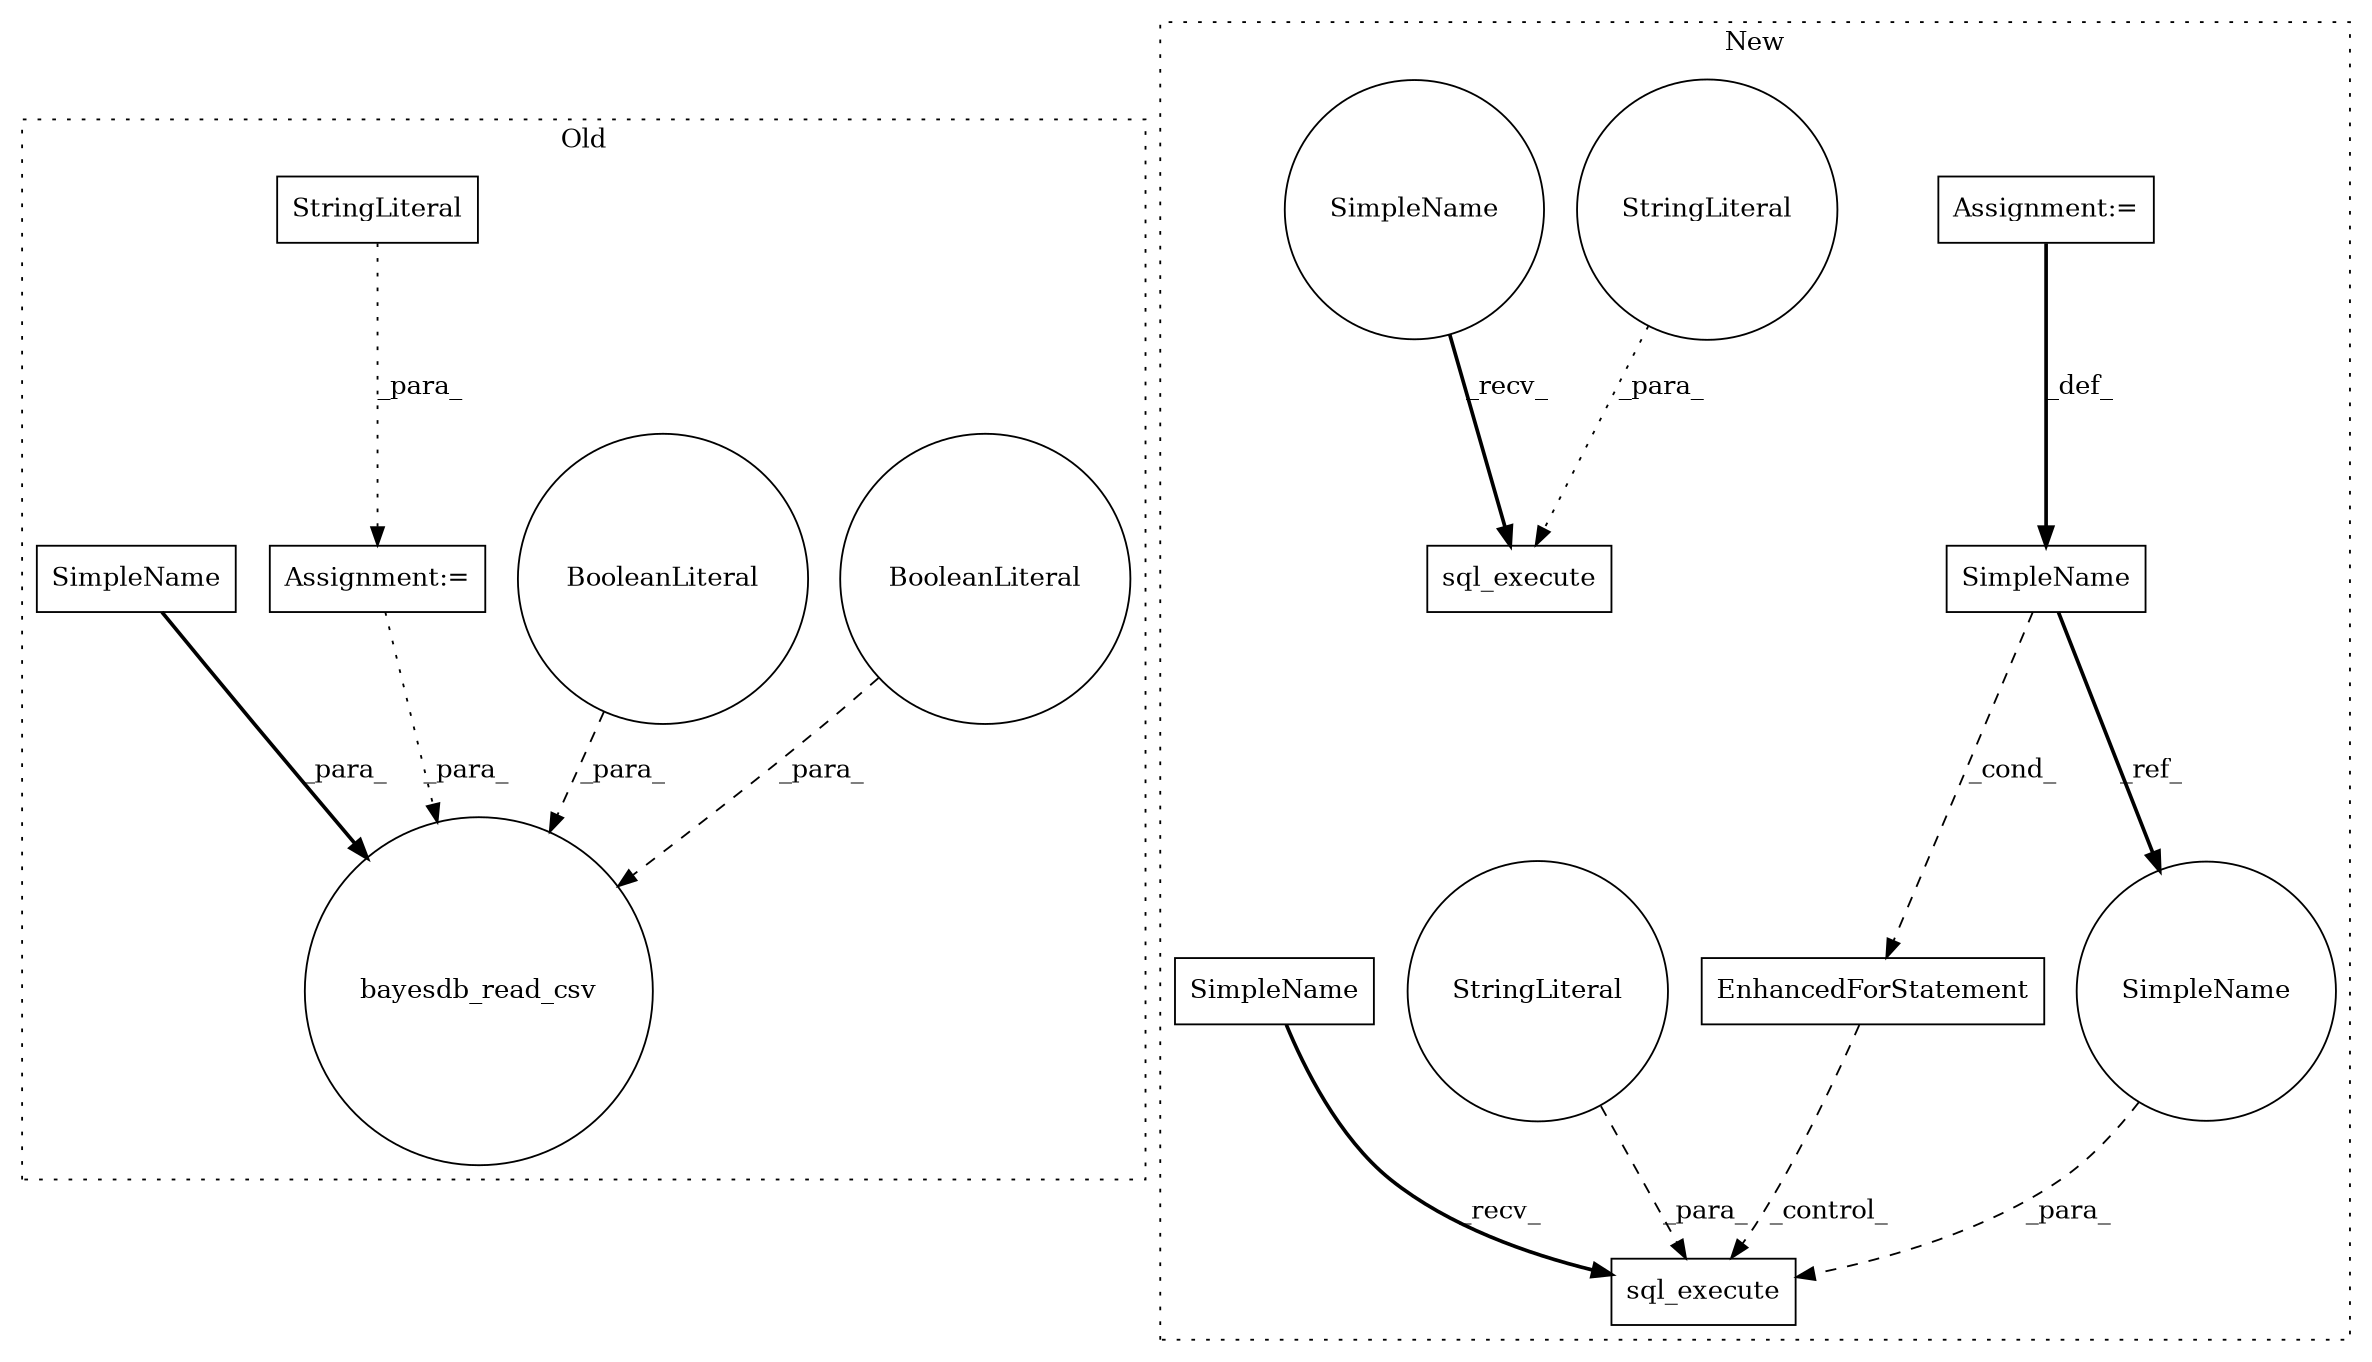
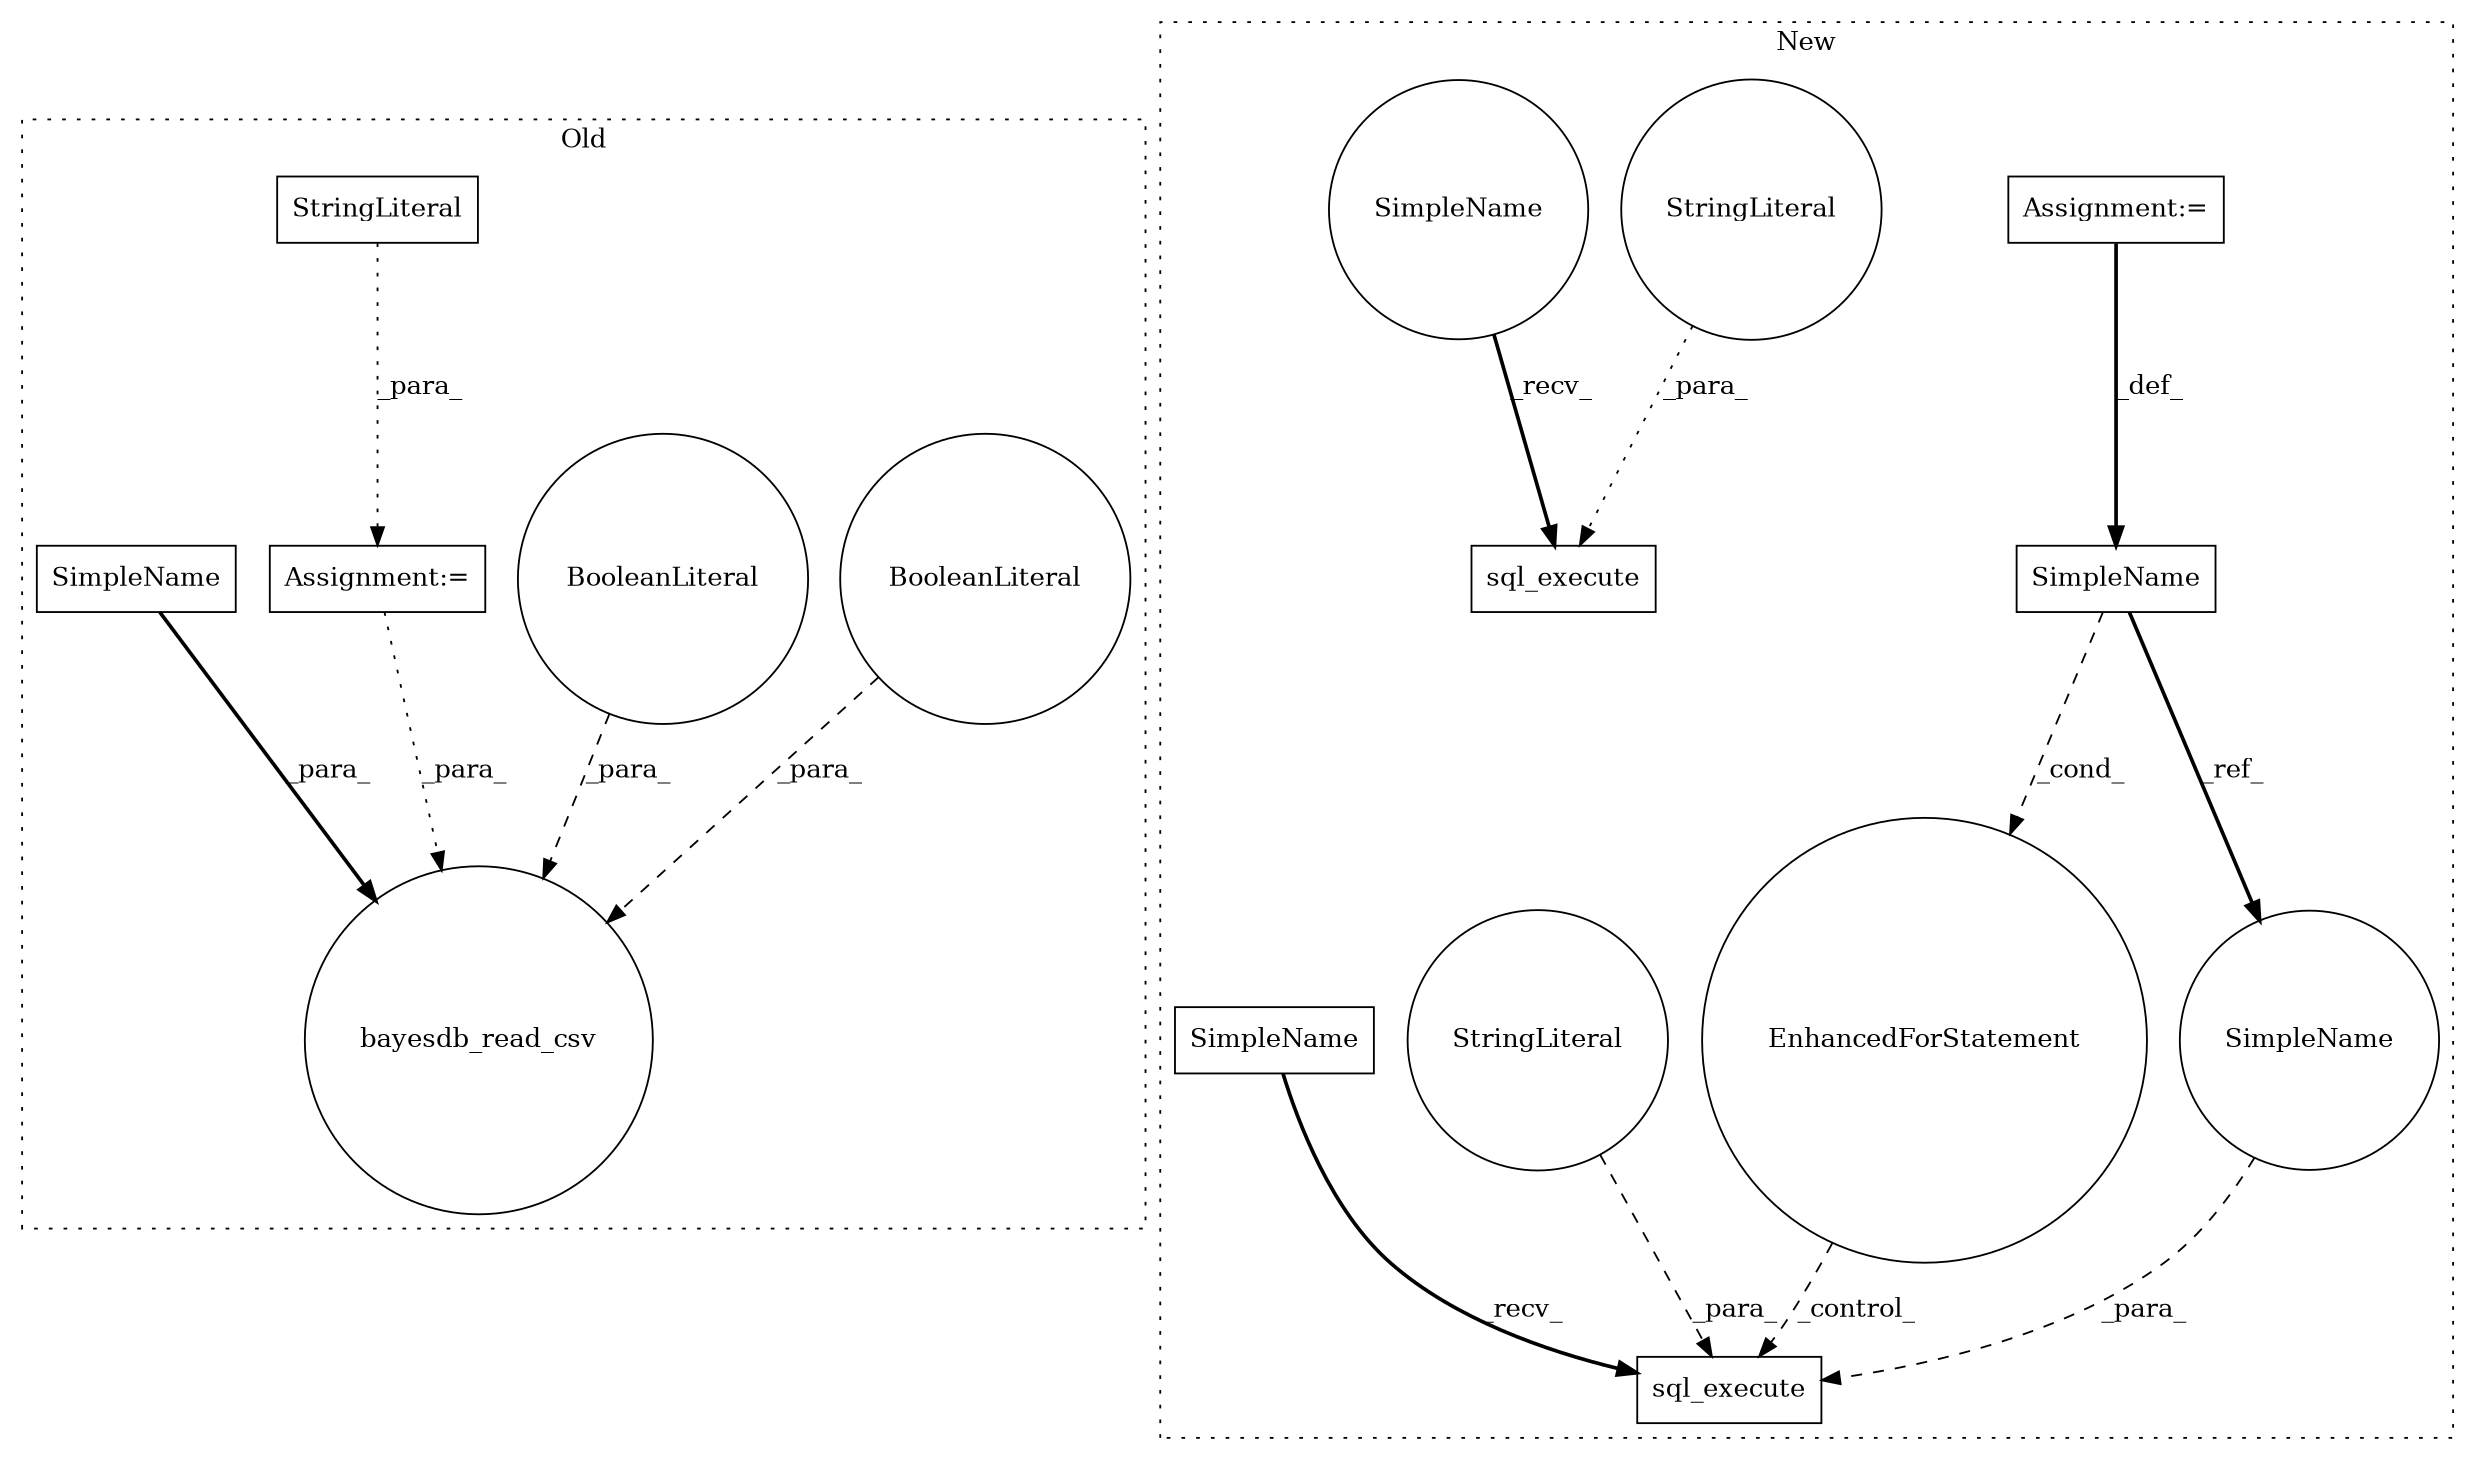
(1873, 991) -> (1925, 1040)
